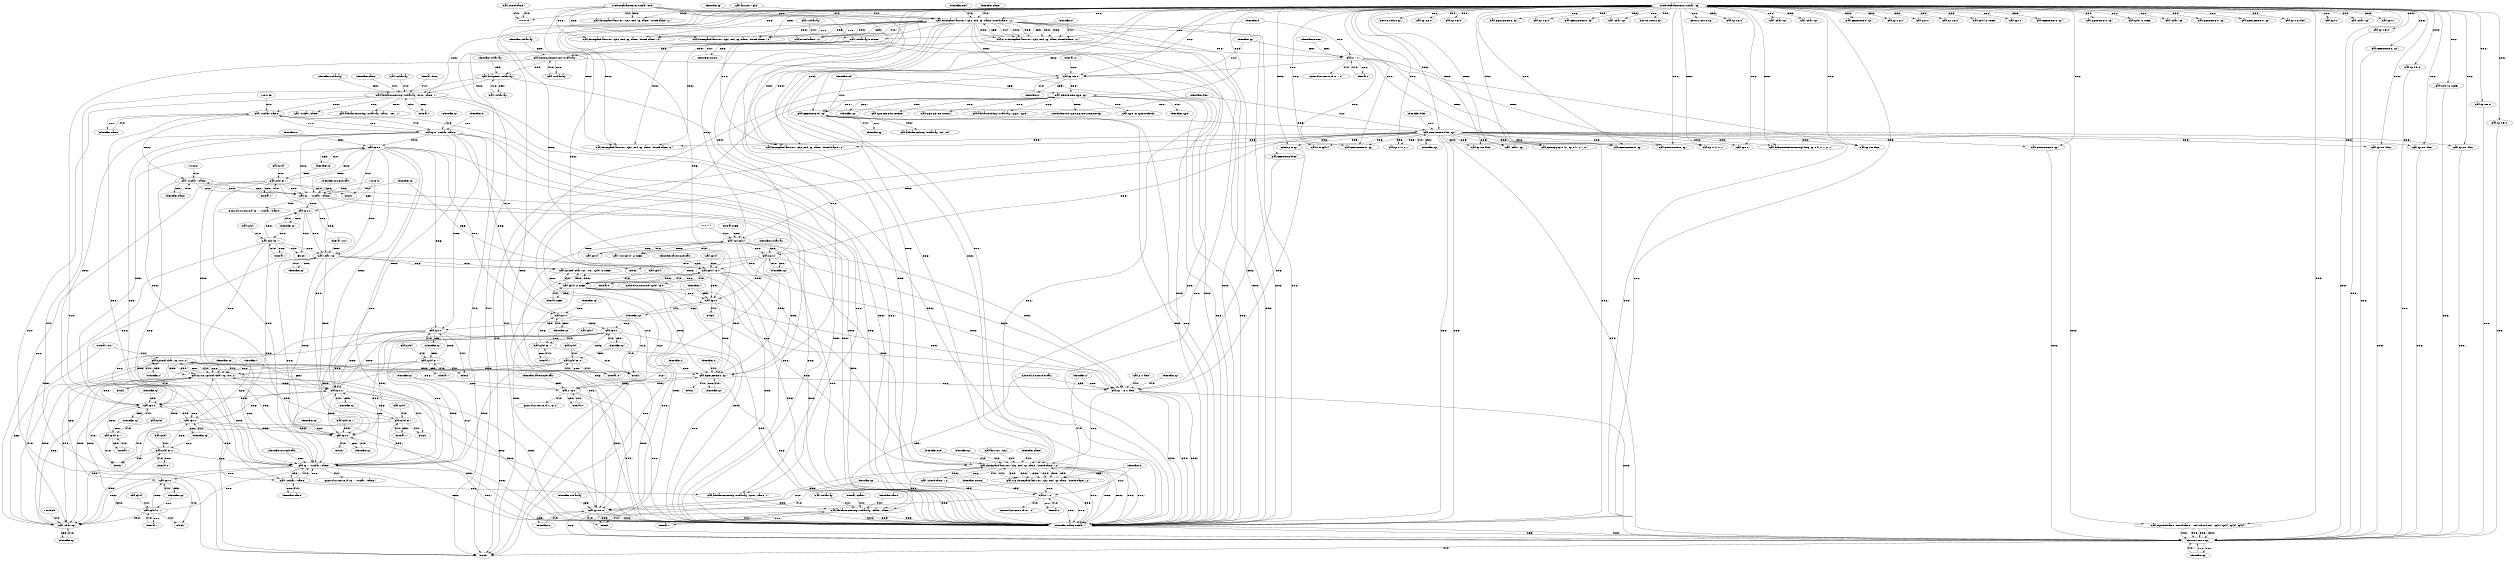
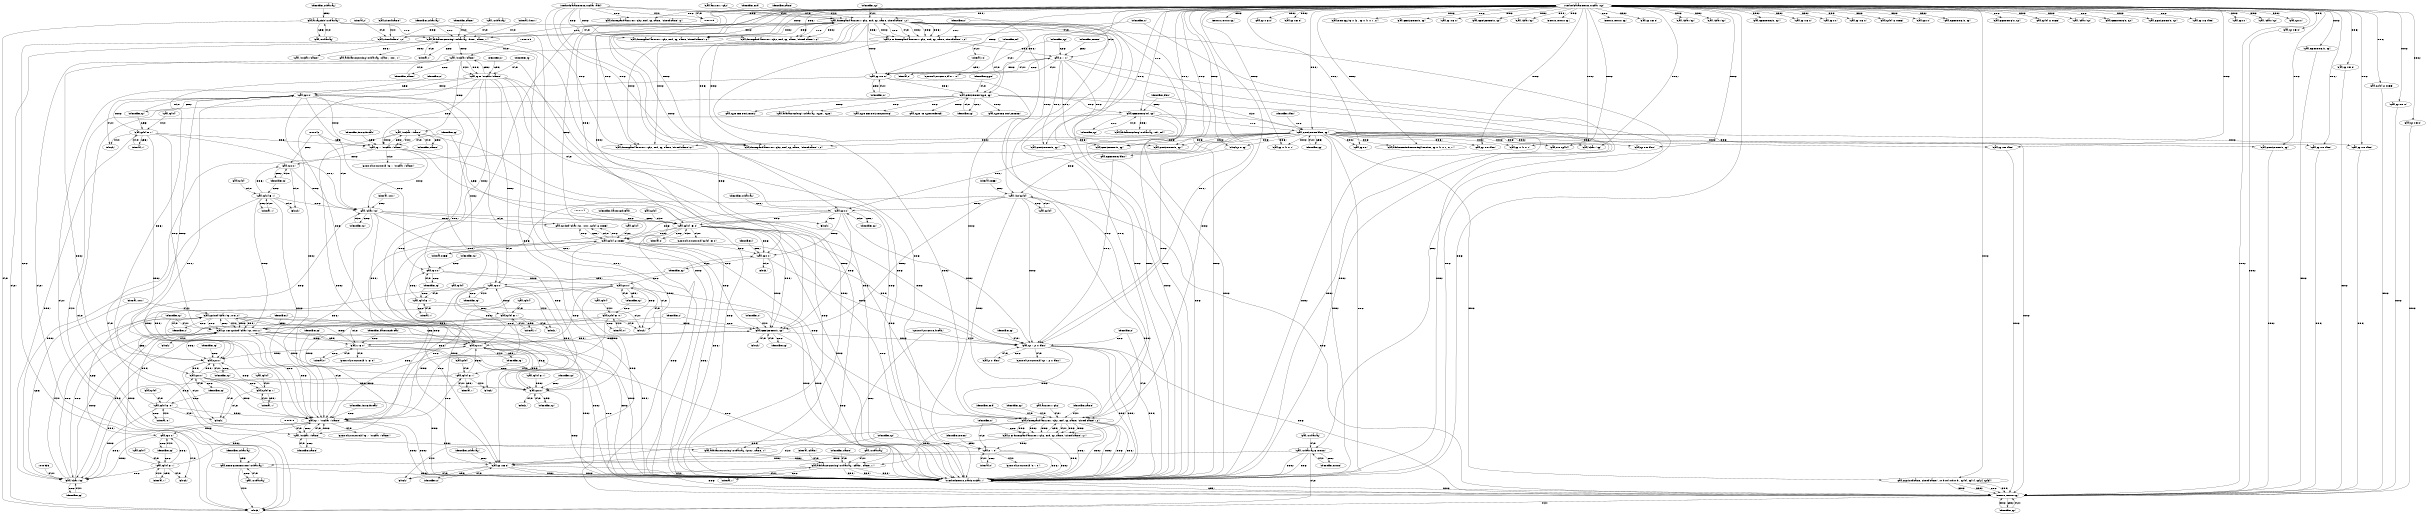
(632, 6) -> (581, 6)
(514, 14) -> (390, 29)
none -> (360, 21)
none -> (1211, 52)
(527, 67) -> none
(1489, 76) -> (1452, 13)
(1011, 86) -> (998, 67)
(837, 97) -> (985, 43)
(1136, 99) -> (980, 85)
(1076, 114) -> (872, 114)
(1500, 143) -> none
(1801, 147) -> (1421, 147)
(194, 166) -> none
(720, 233) -> none
(628, 256) -> none
none -> (1013, 353)
none -> (1039, 361)
(1082, 383) -> (971, 338)
none -> (289, 421)
(934, 480) -> none
(1070, 525) -> (965, 480)
